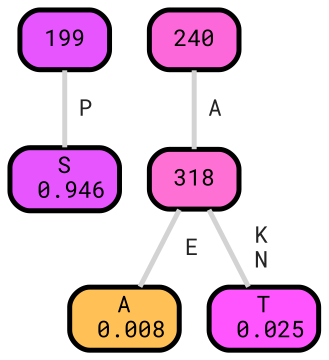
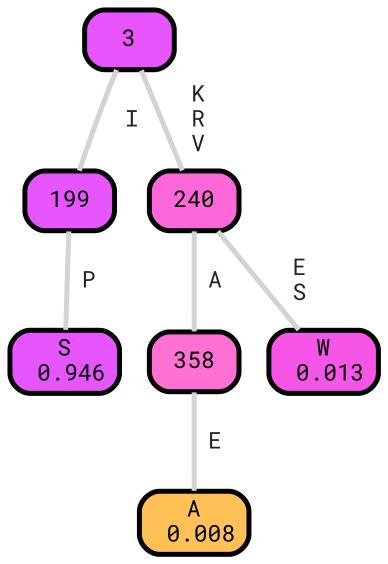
none -> (129, 40)
(194, 179) -> (194, 362)
(264, 319) -> none
none -> (324, 362)
